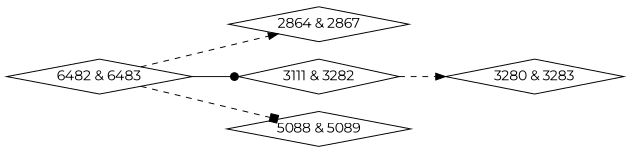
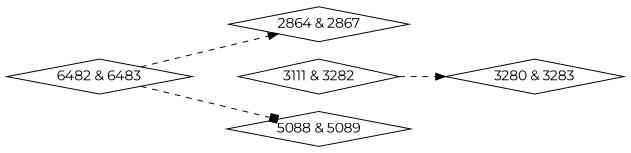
(211, 77) -> none
